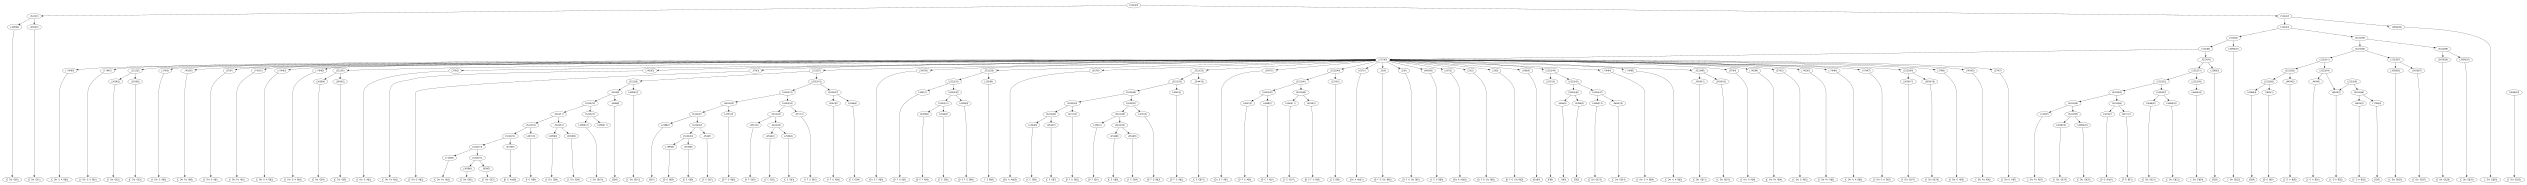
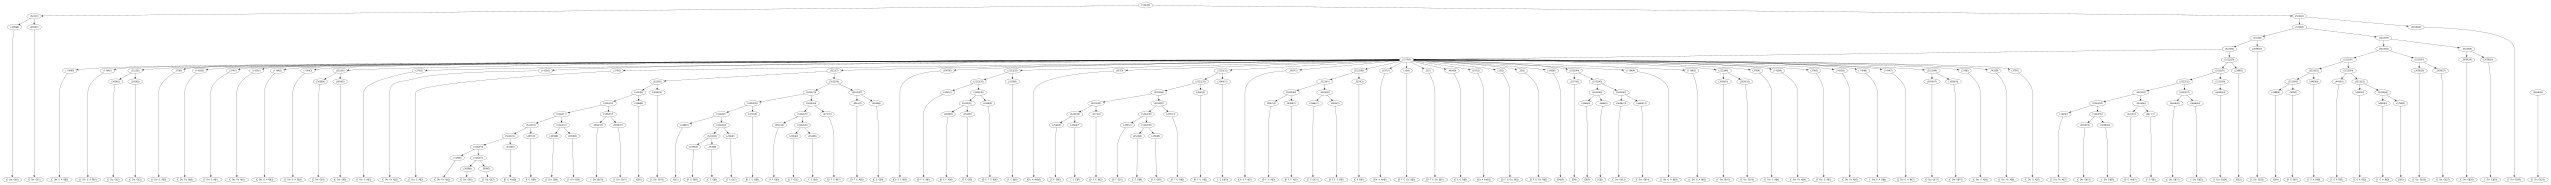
(2330, 81) -> (2353, 76)
none -> (620, 180)
